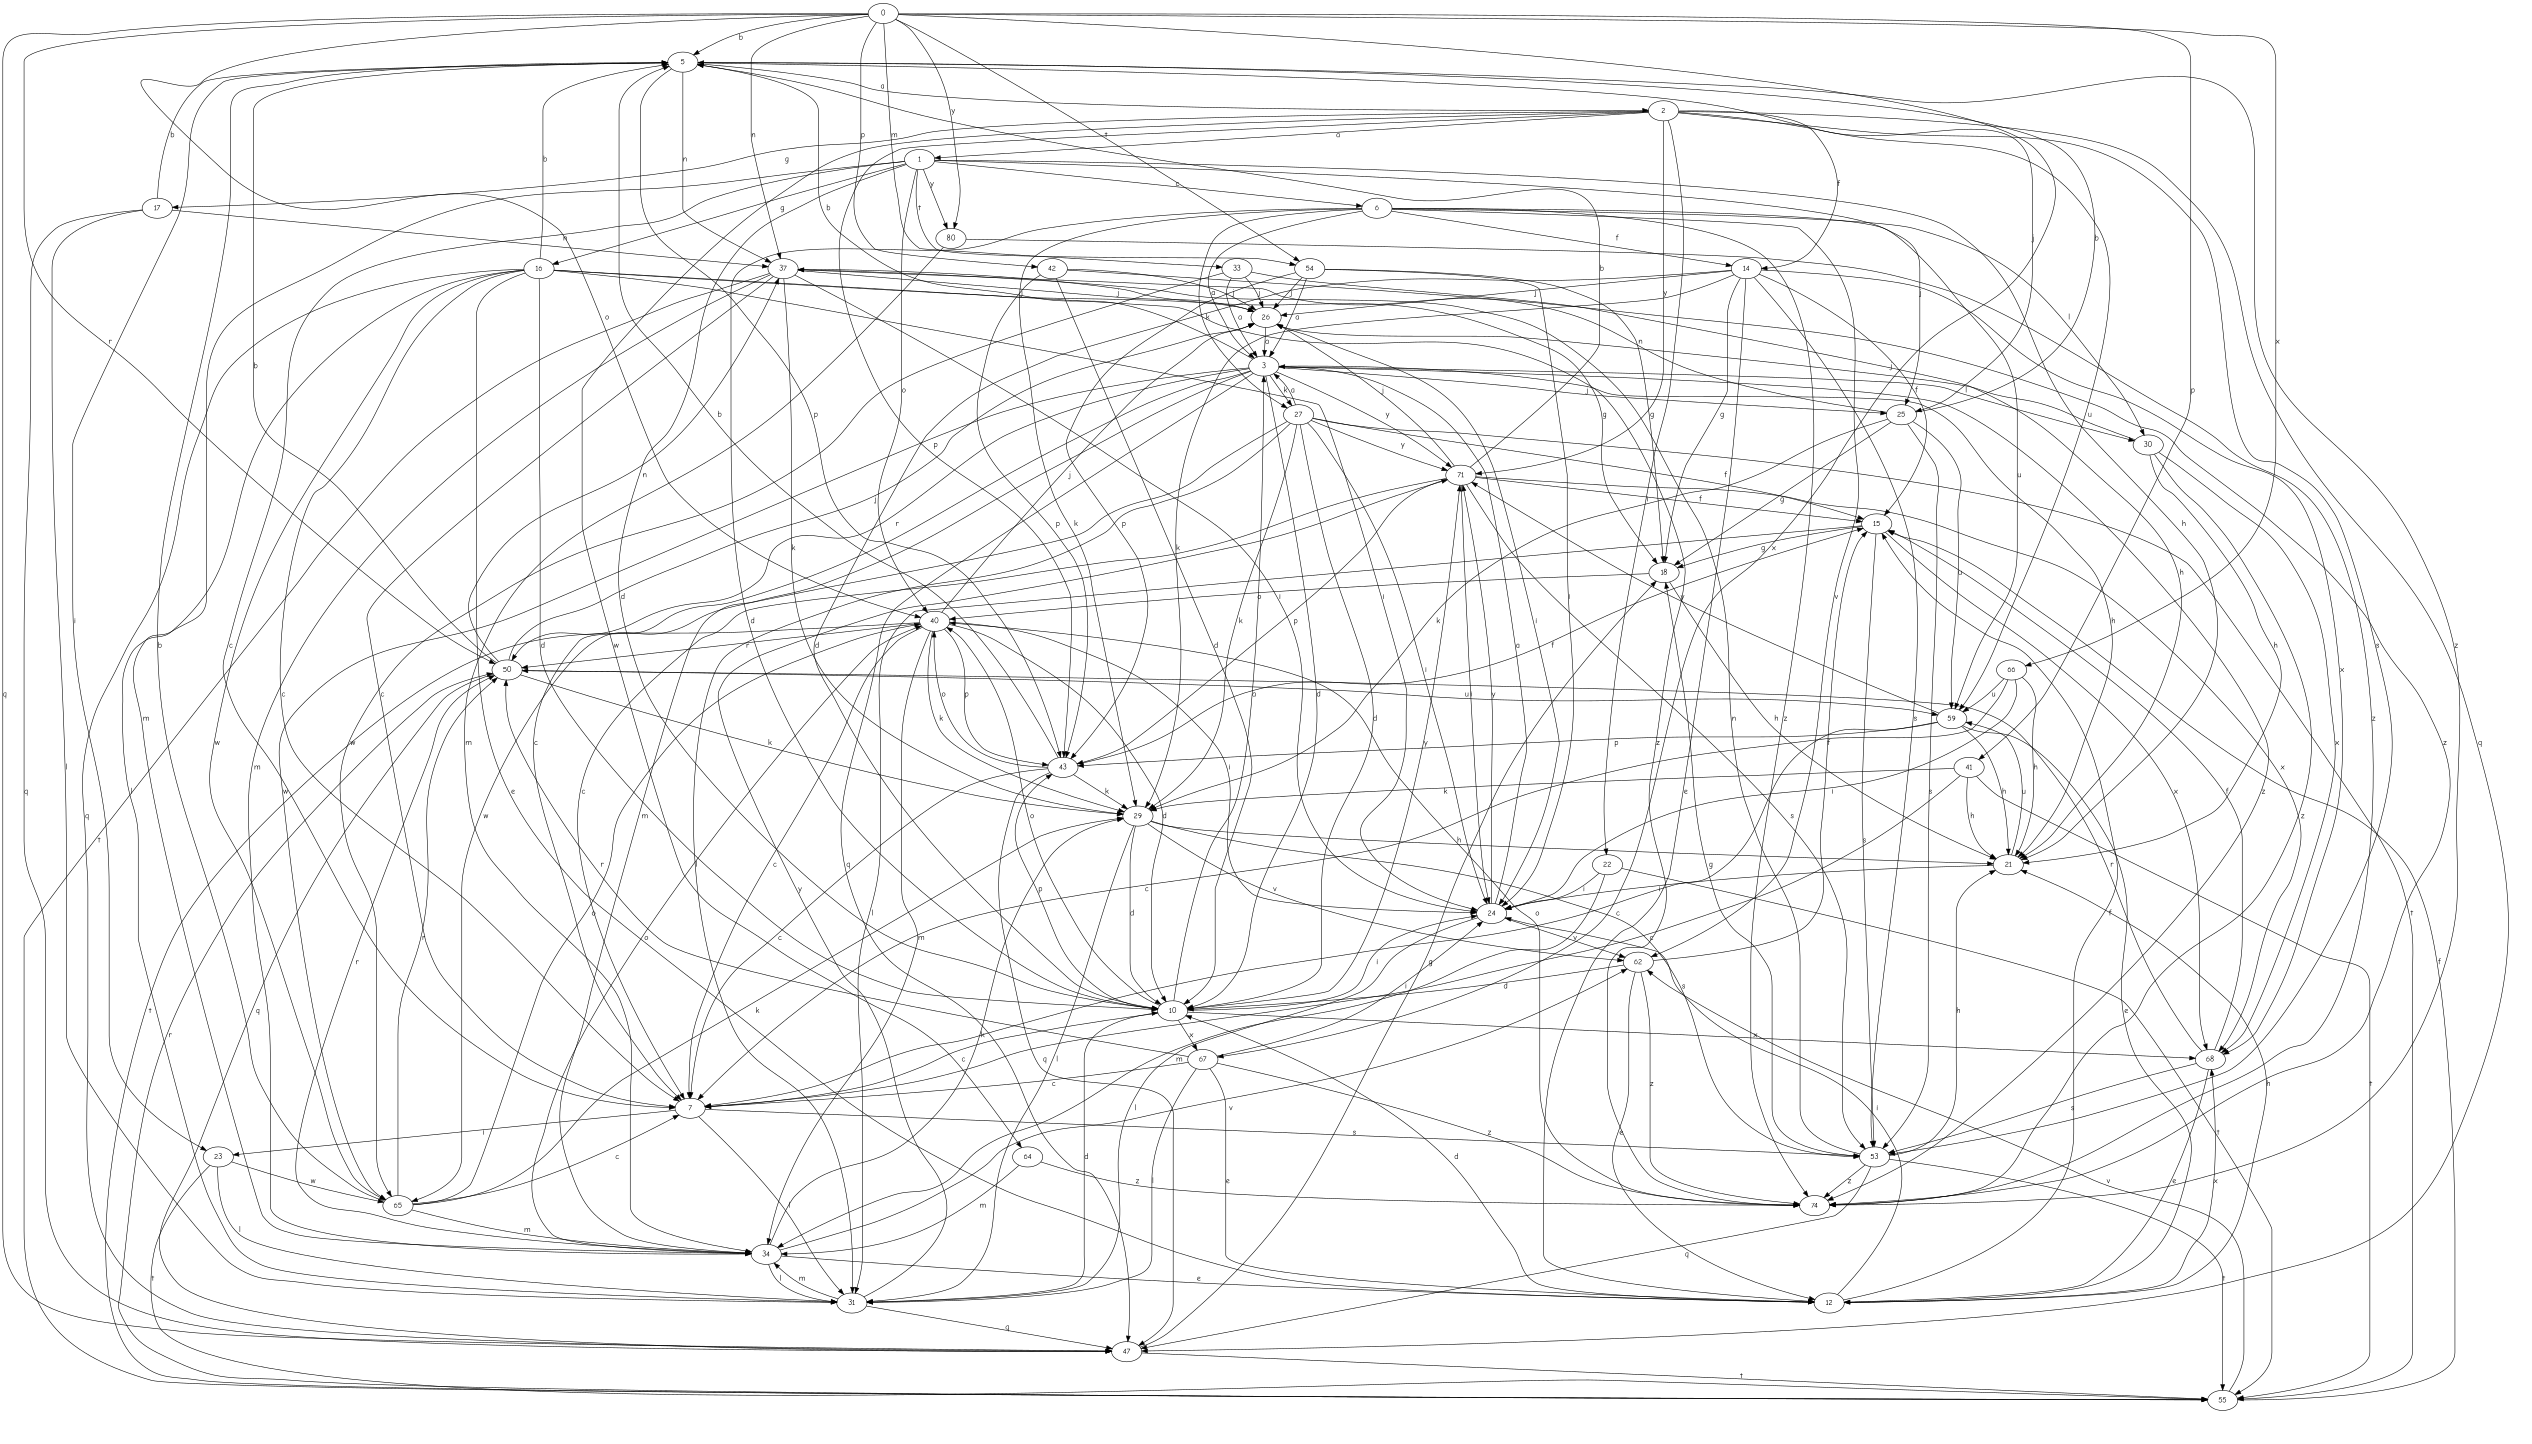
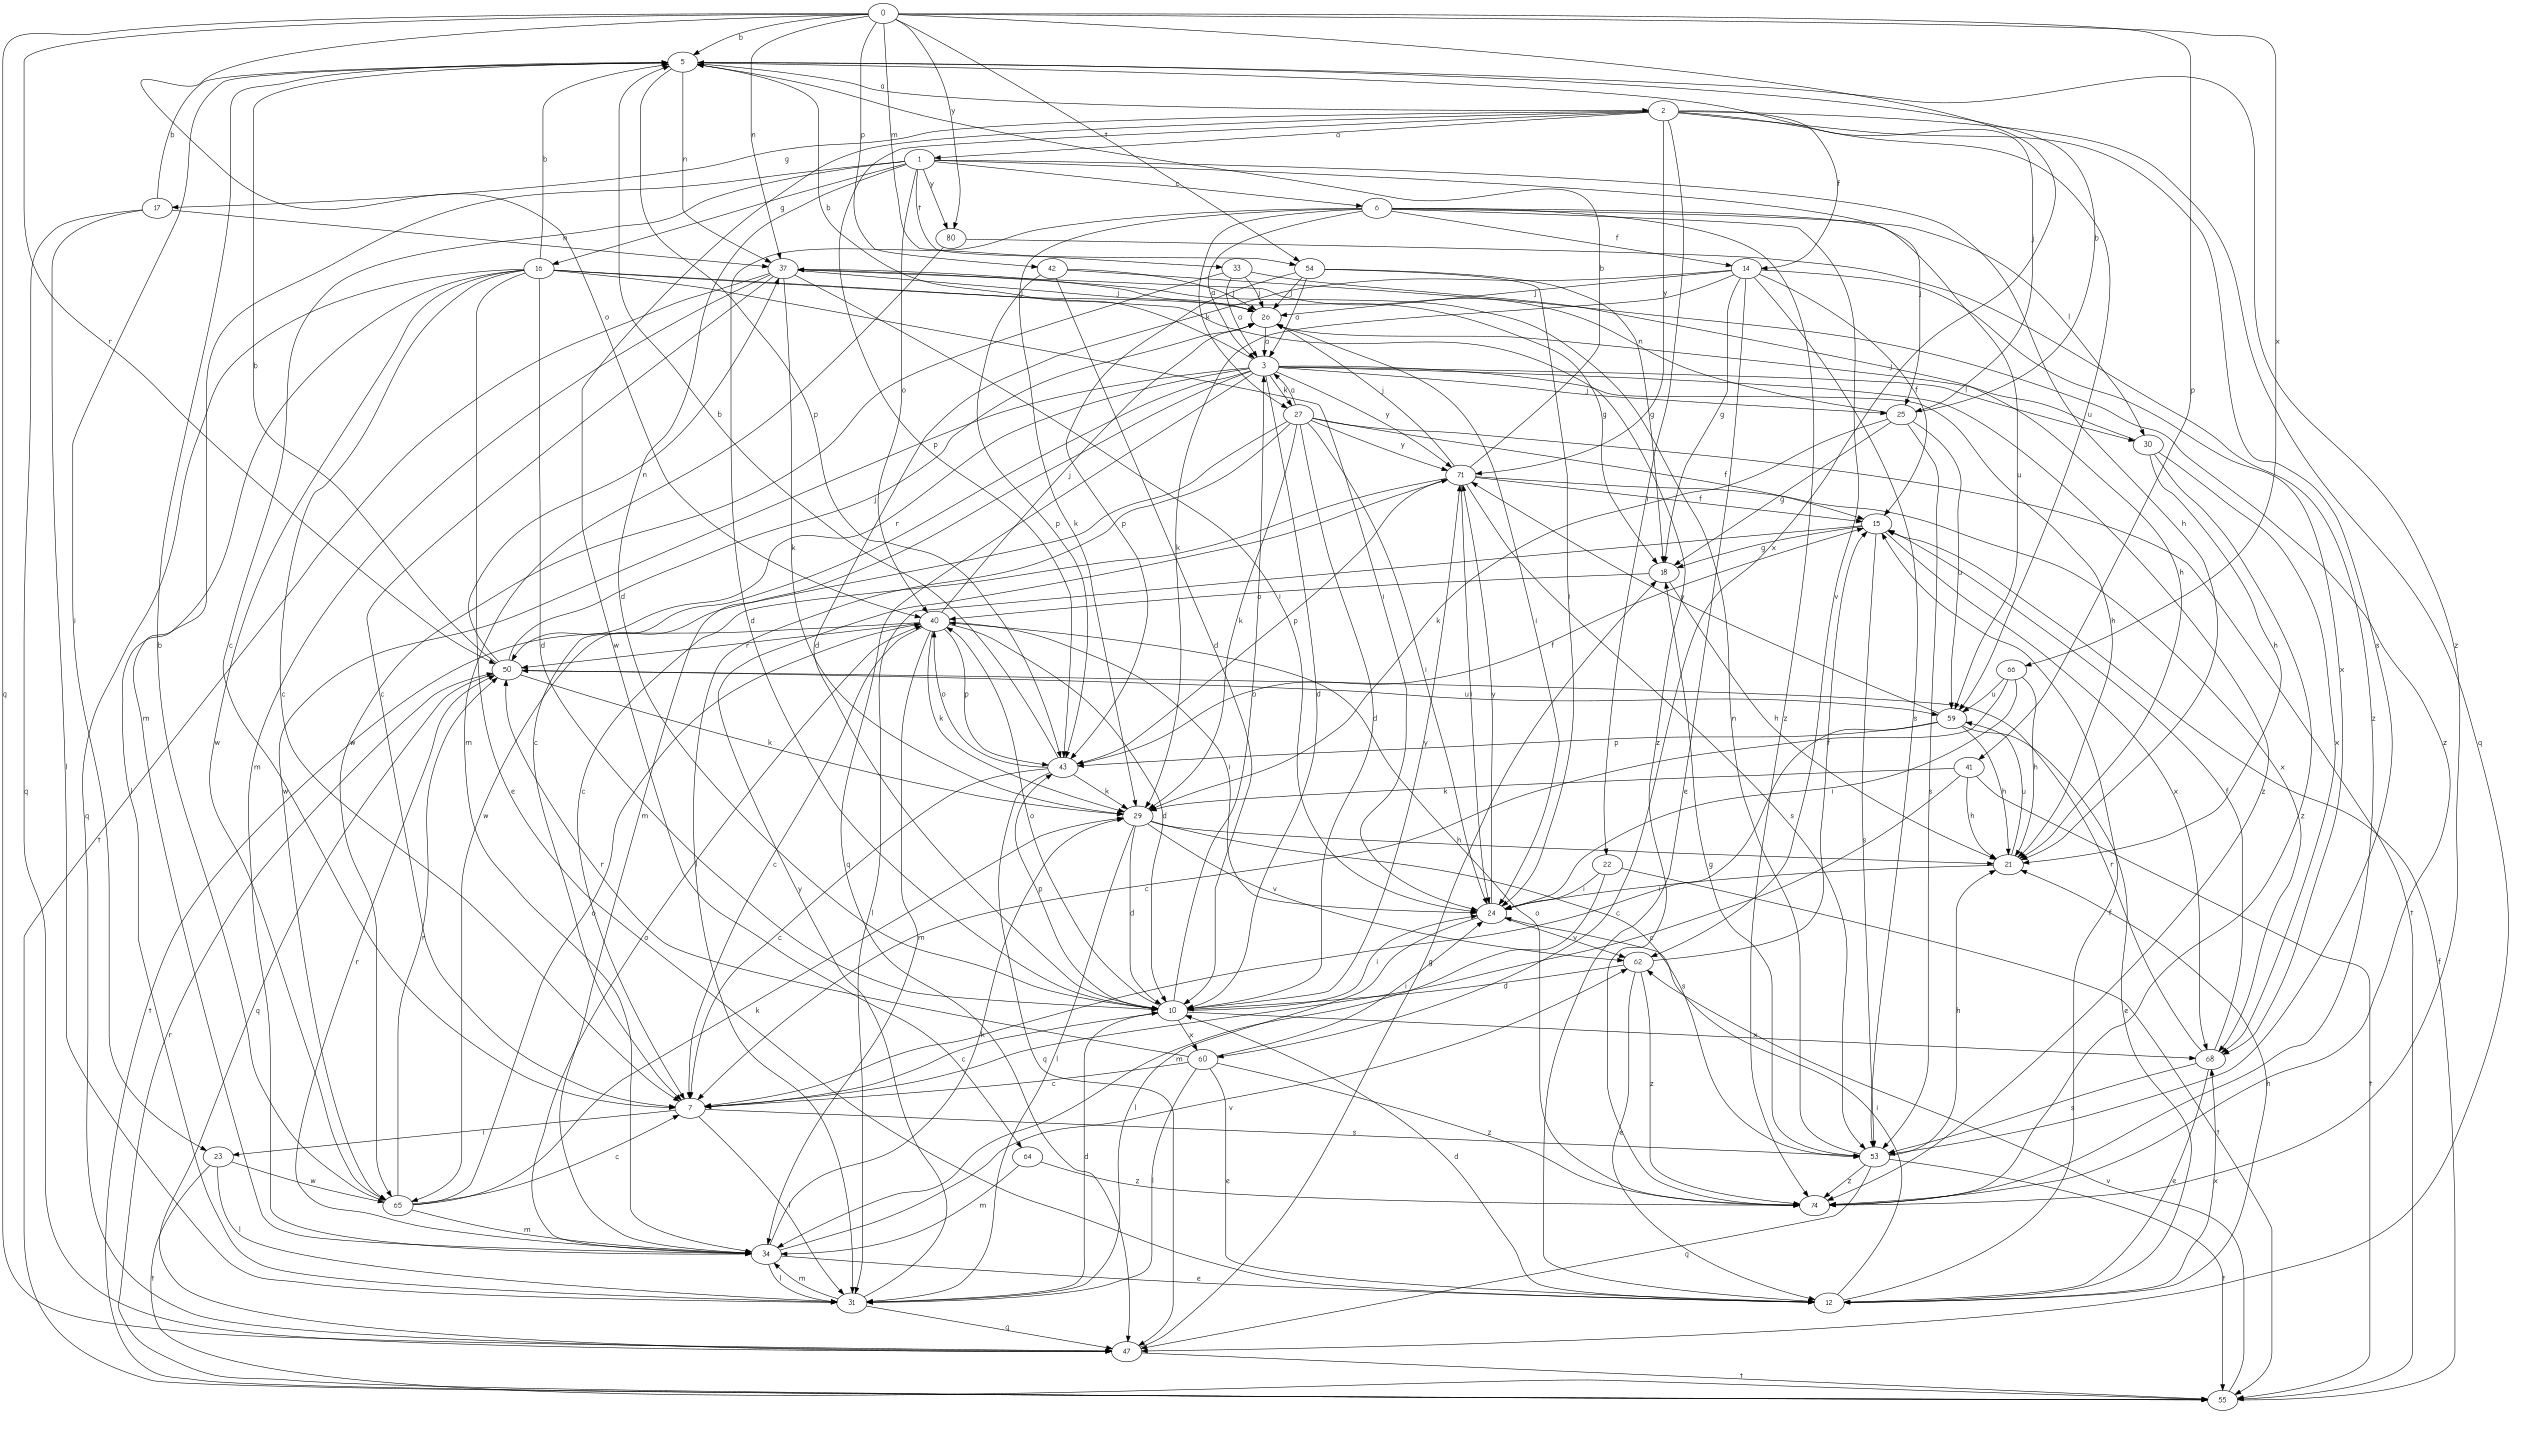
(1504, 570) -> none
(1203, 1060) -> (1203, 1060)
